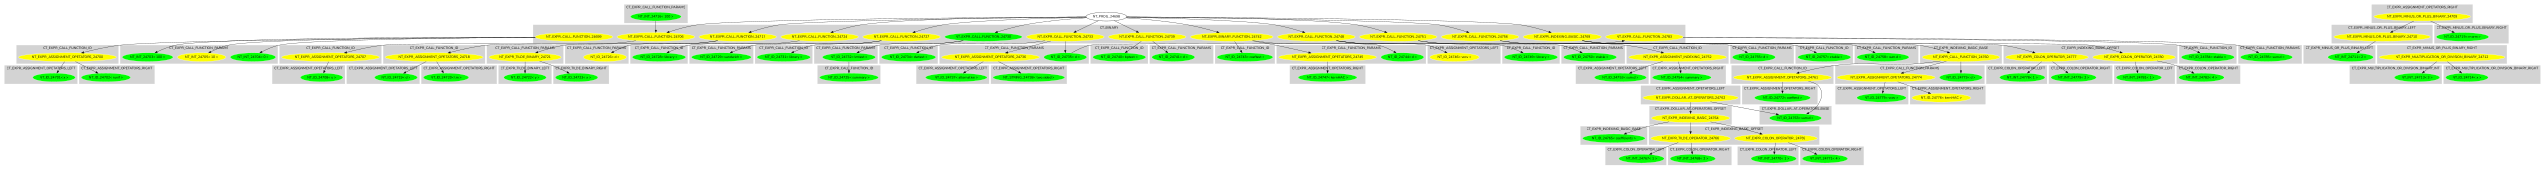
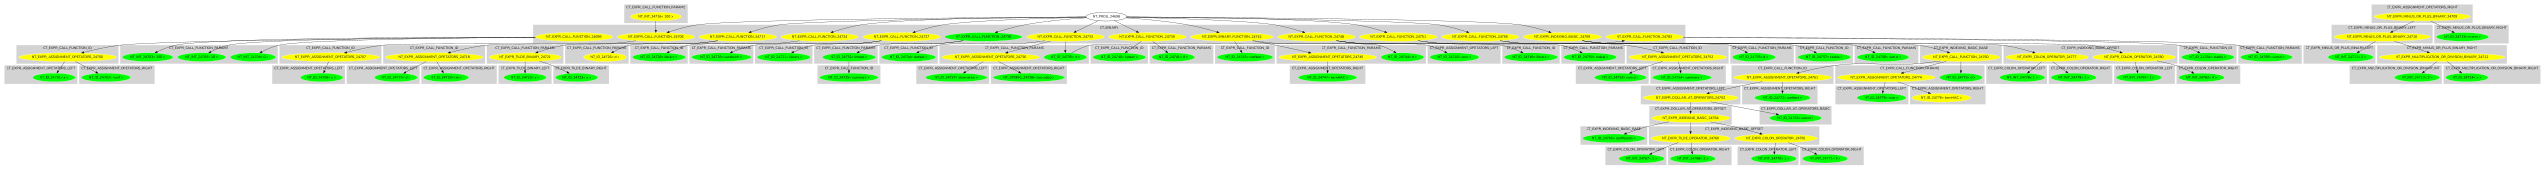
(656, 17) -> (656, 17)
none -> (2412, 47)
(202, 57) -> (202, 57)
(1454, 57) -> (1454, 57)
(1678, 57) -> (1678, 57)
(1822, 96) -> (1734, 87)
(1796, 109) -> (1796, 109)
